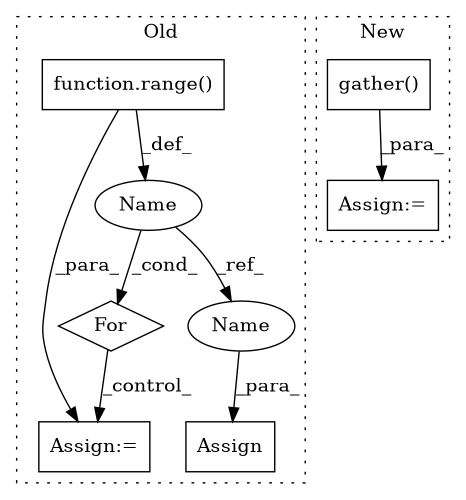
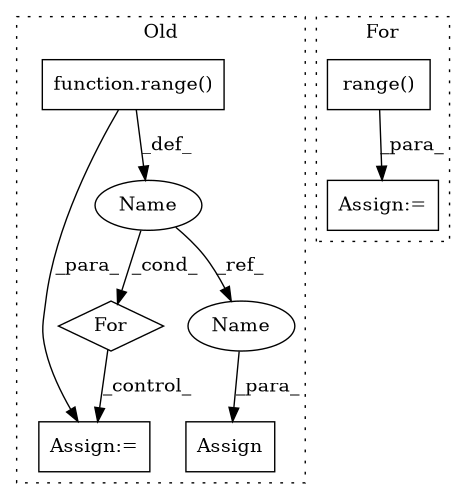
(383, 33) -> (383, 33)
(379, 85) -> (379, 85)
